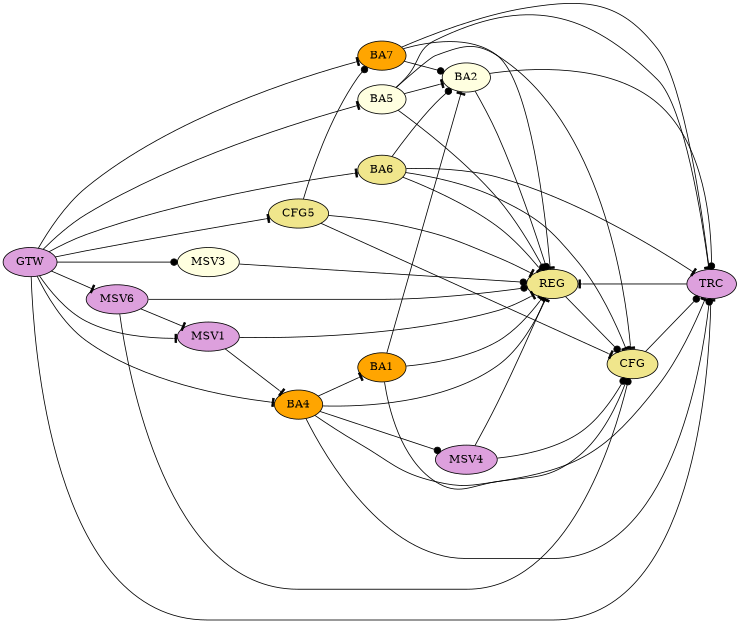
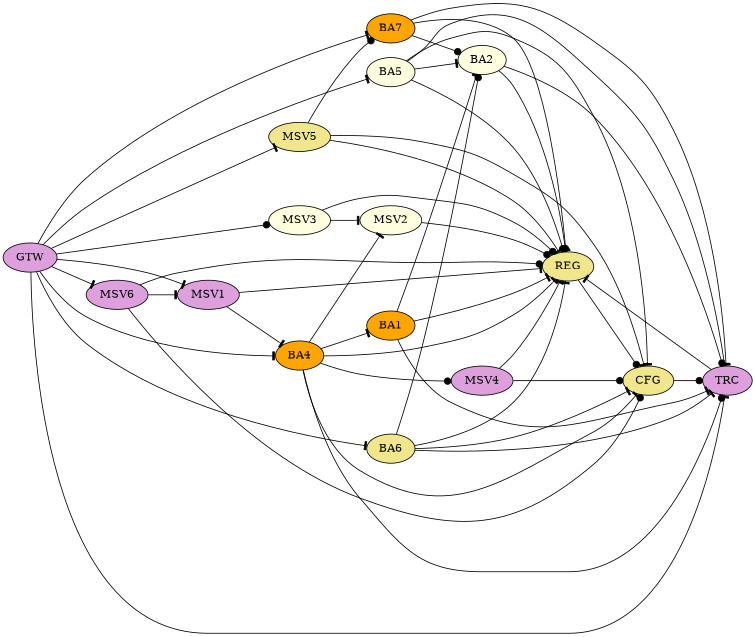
(299, 214) -> (300, 137)
none -> (391, 220)
